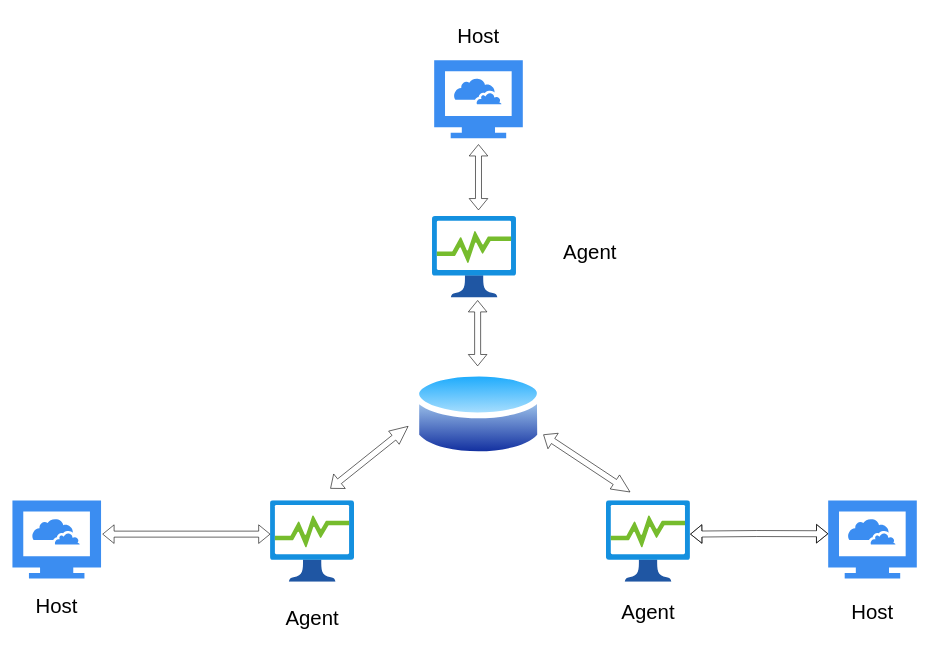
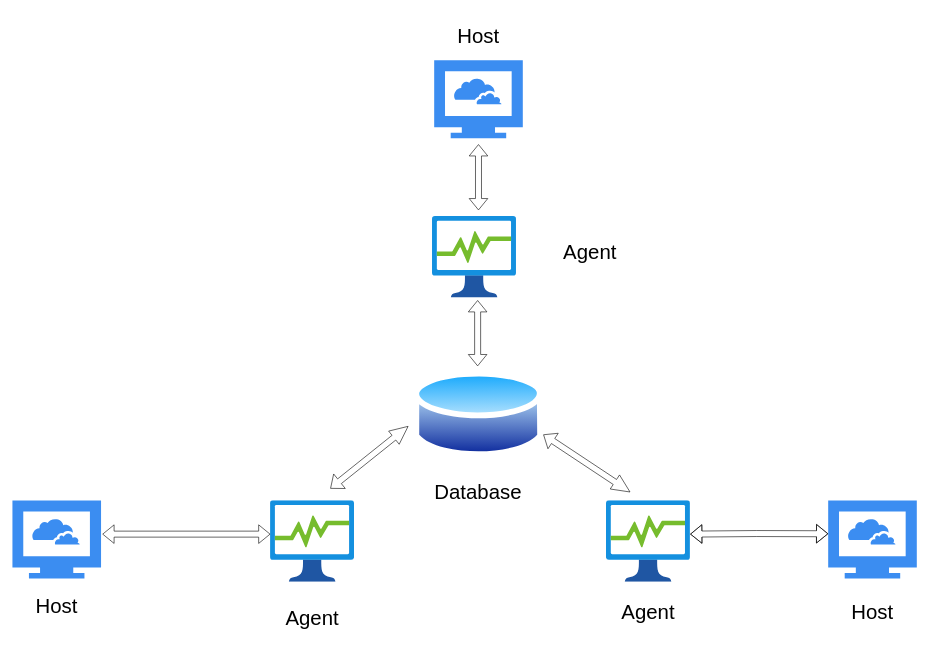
none -> (478, 492)
